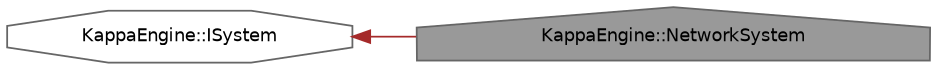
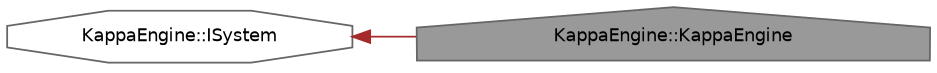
(673, 37) -> (673, 37)
